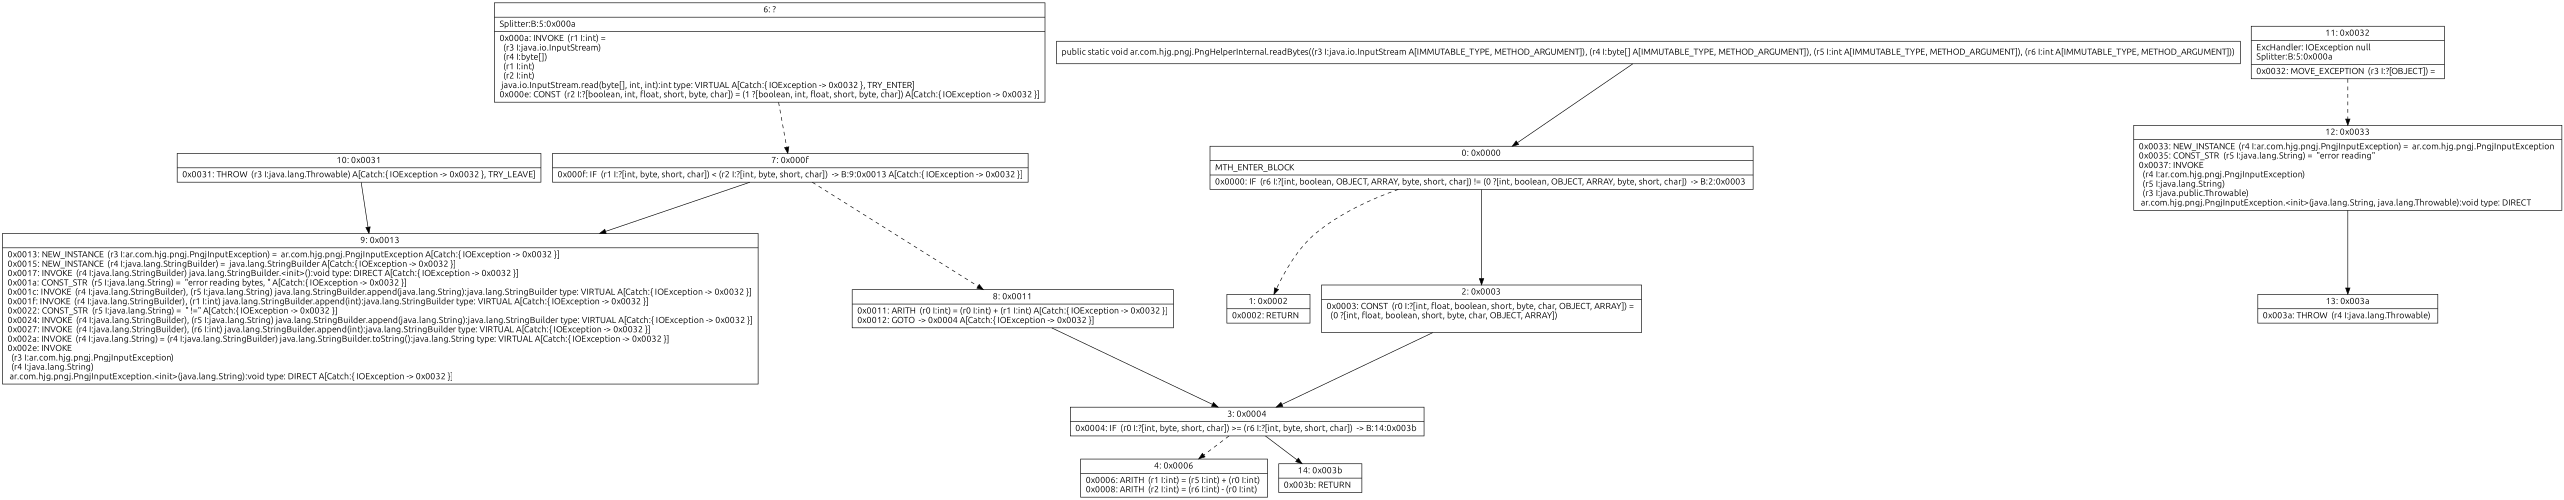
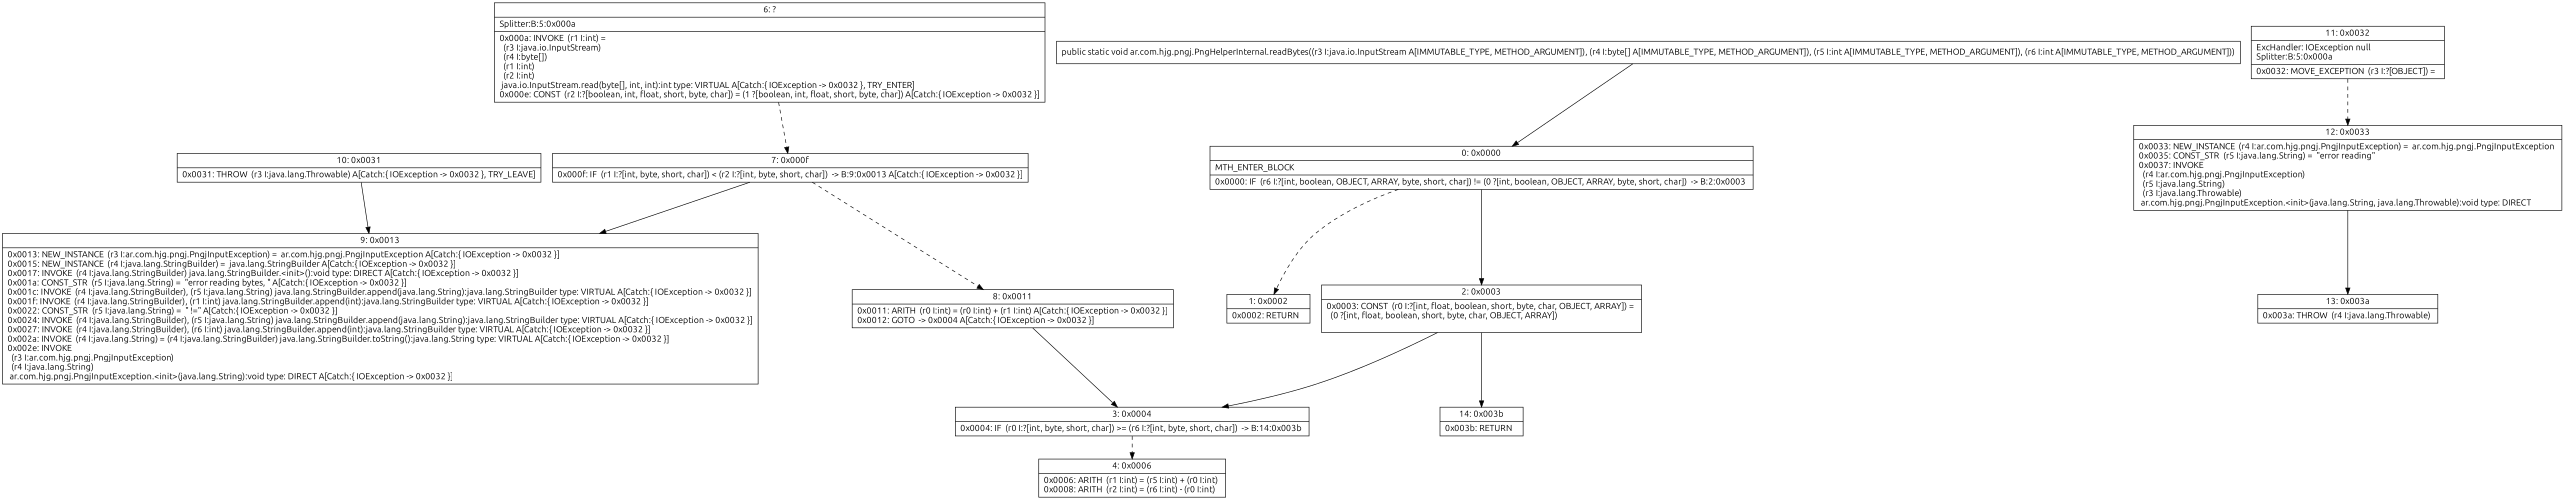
(2194, 193) -> (2191, 193)
(1281, 448) -> (1482, 367)
